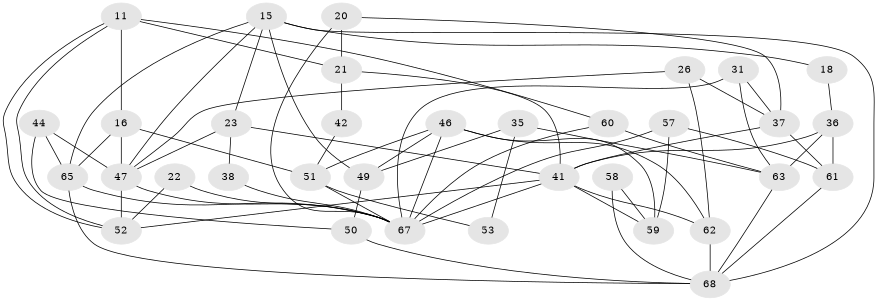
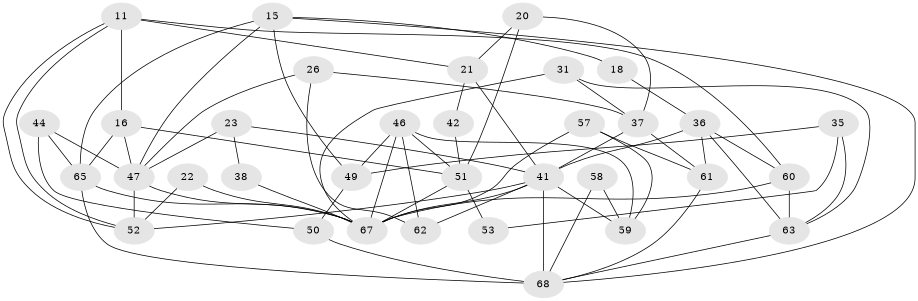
(249, 70) -> none
none -> (745, 150)
(272, 159) -> (495, 98)
(710, 258) -> (544, 231)
